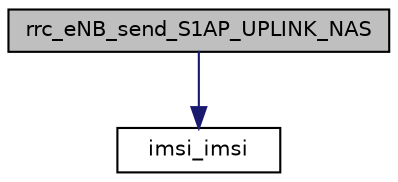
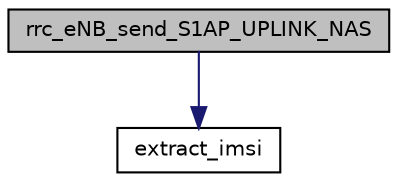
(199, 150) -> (199, 150)
